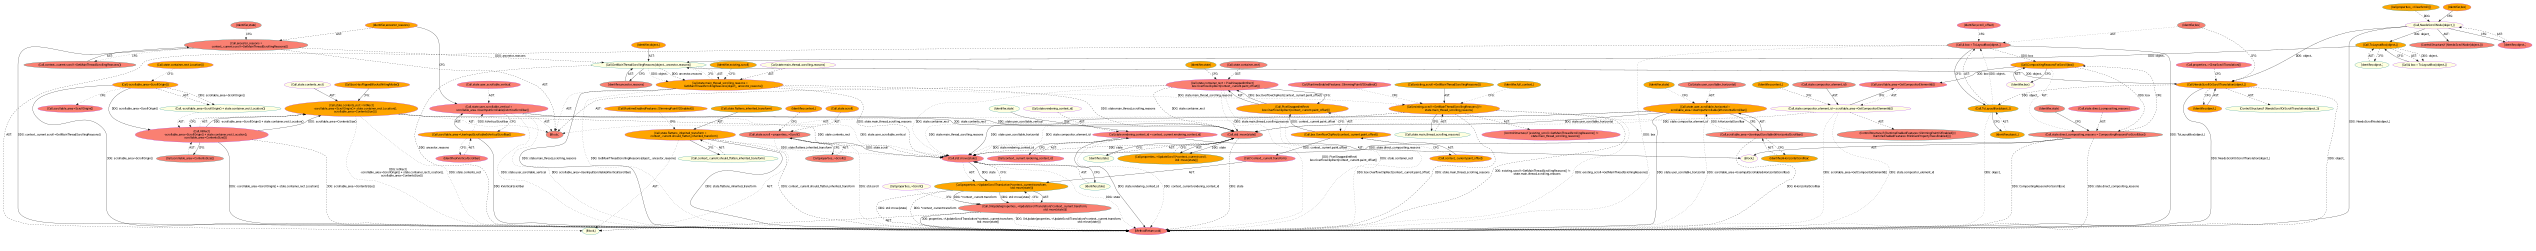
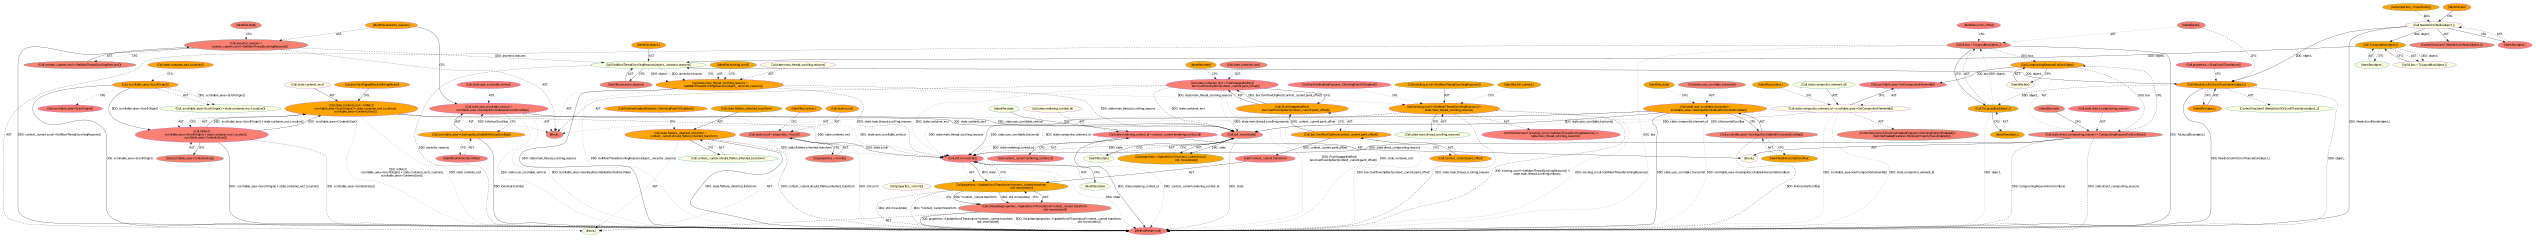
(1824, 85) -> (1824, 85)
